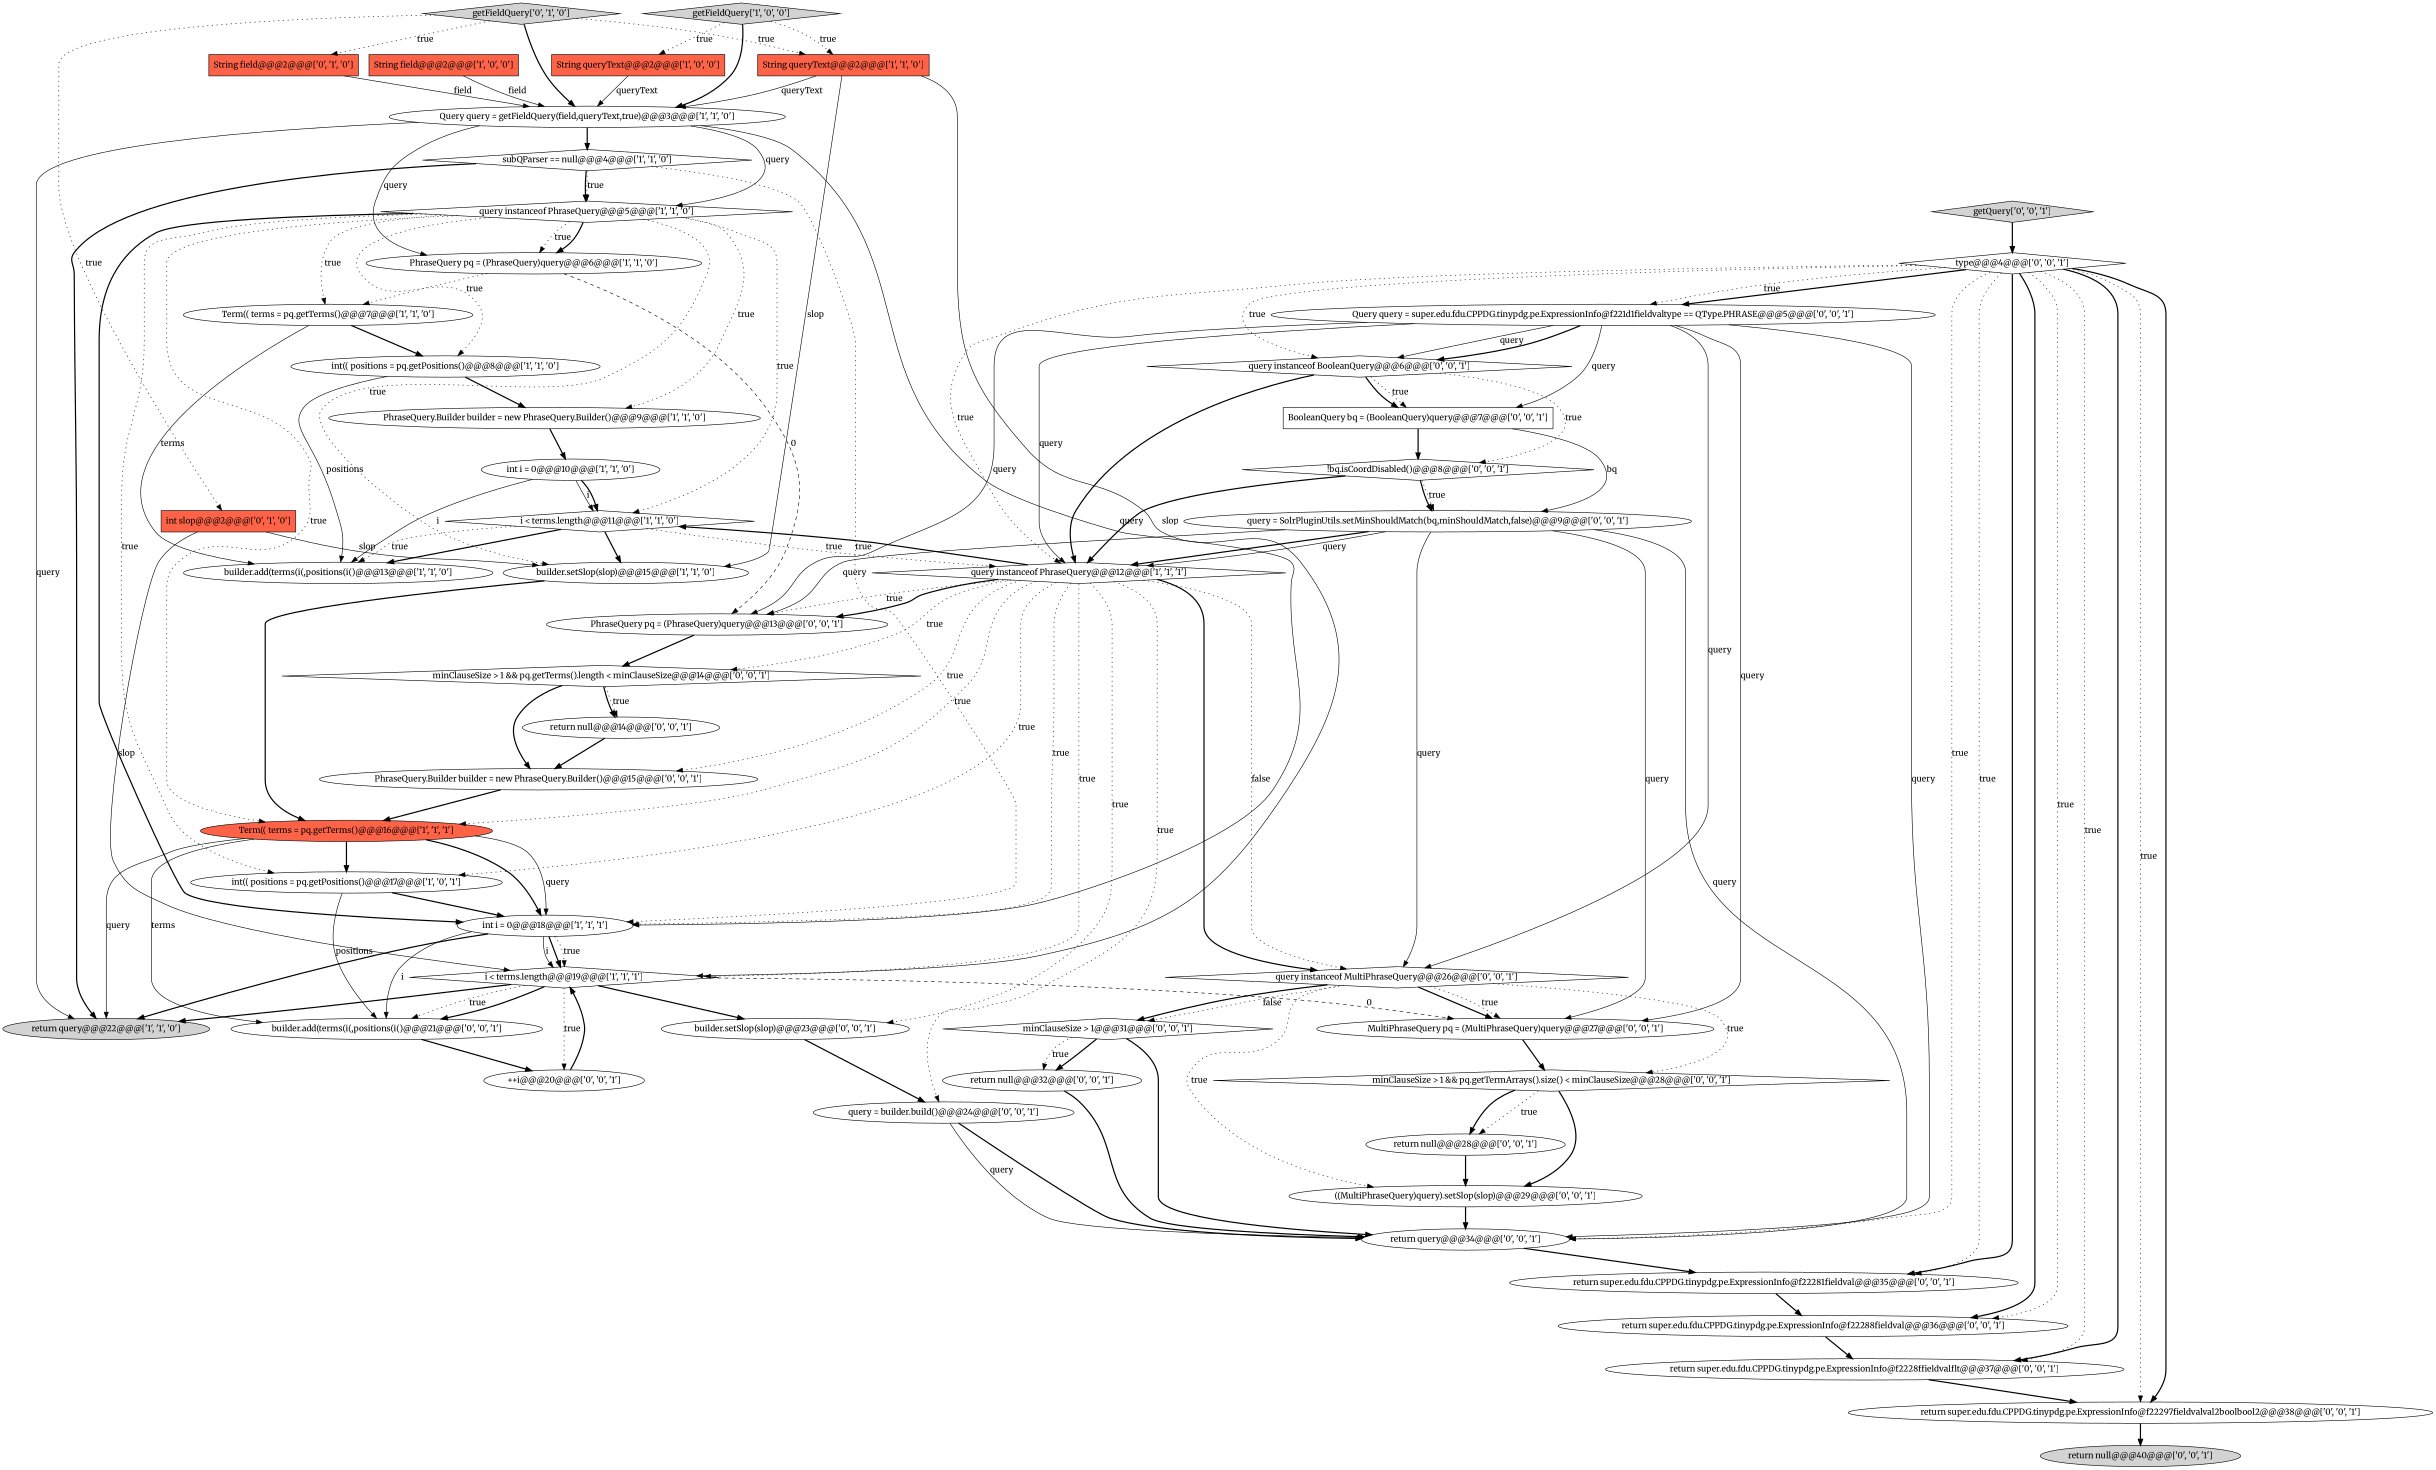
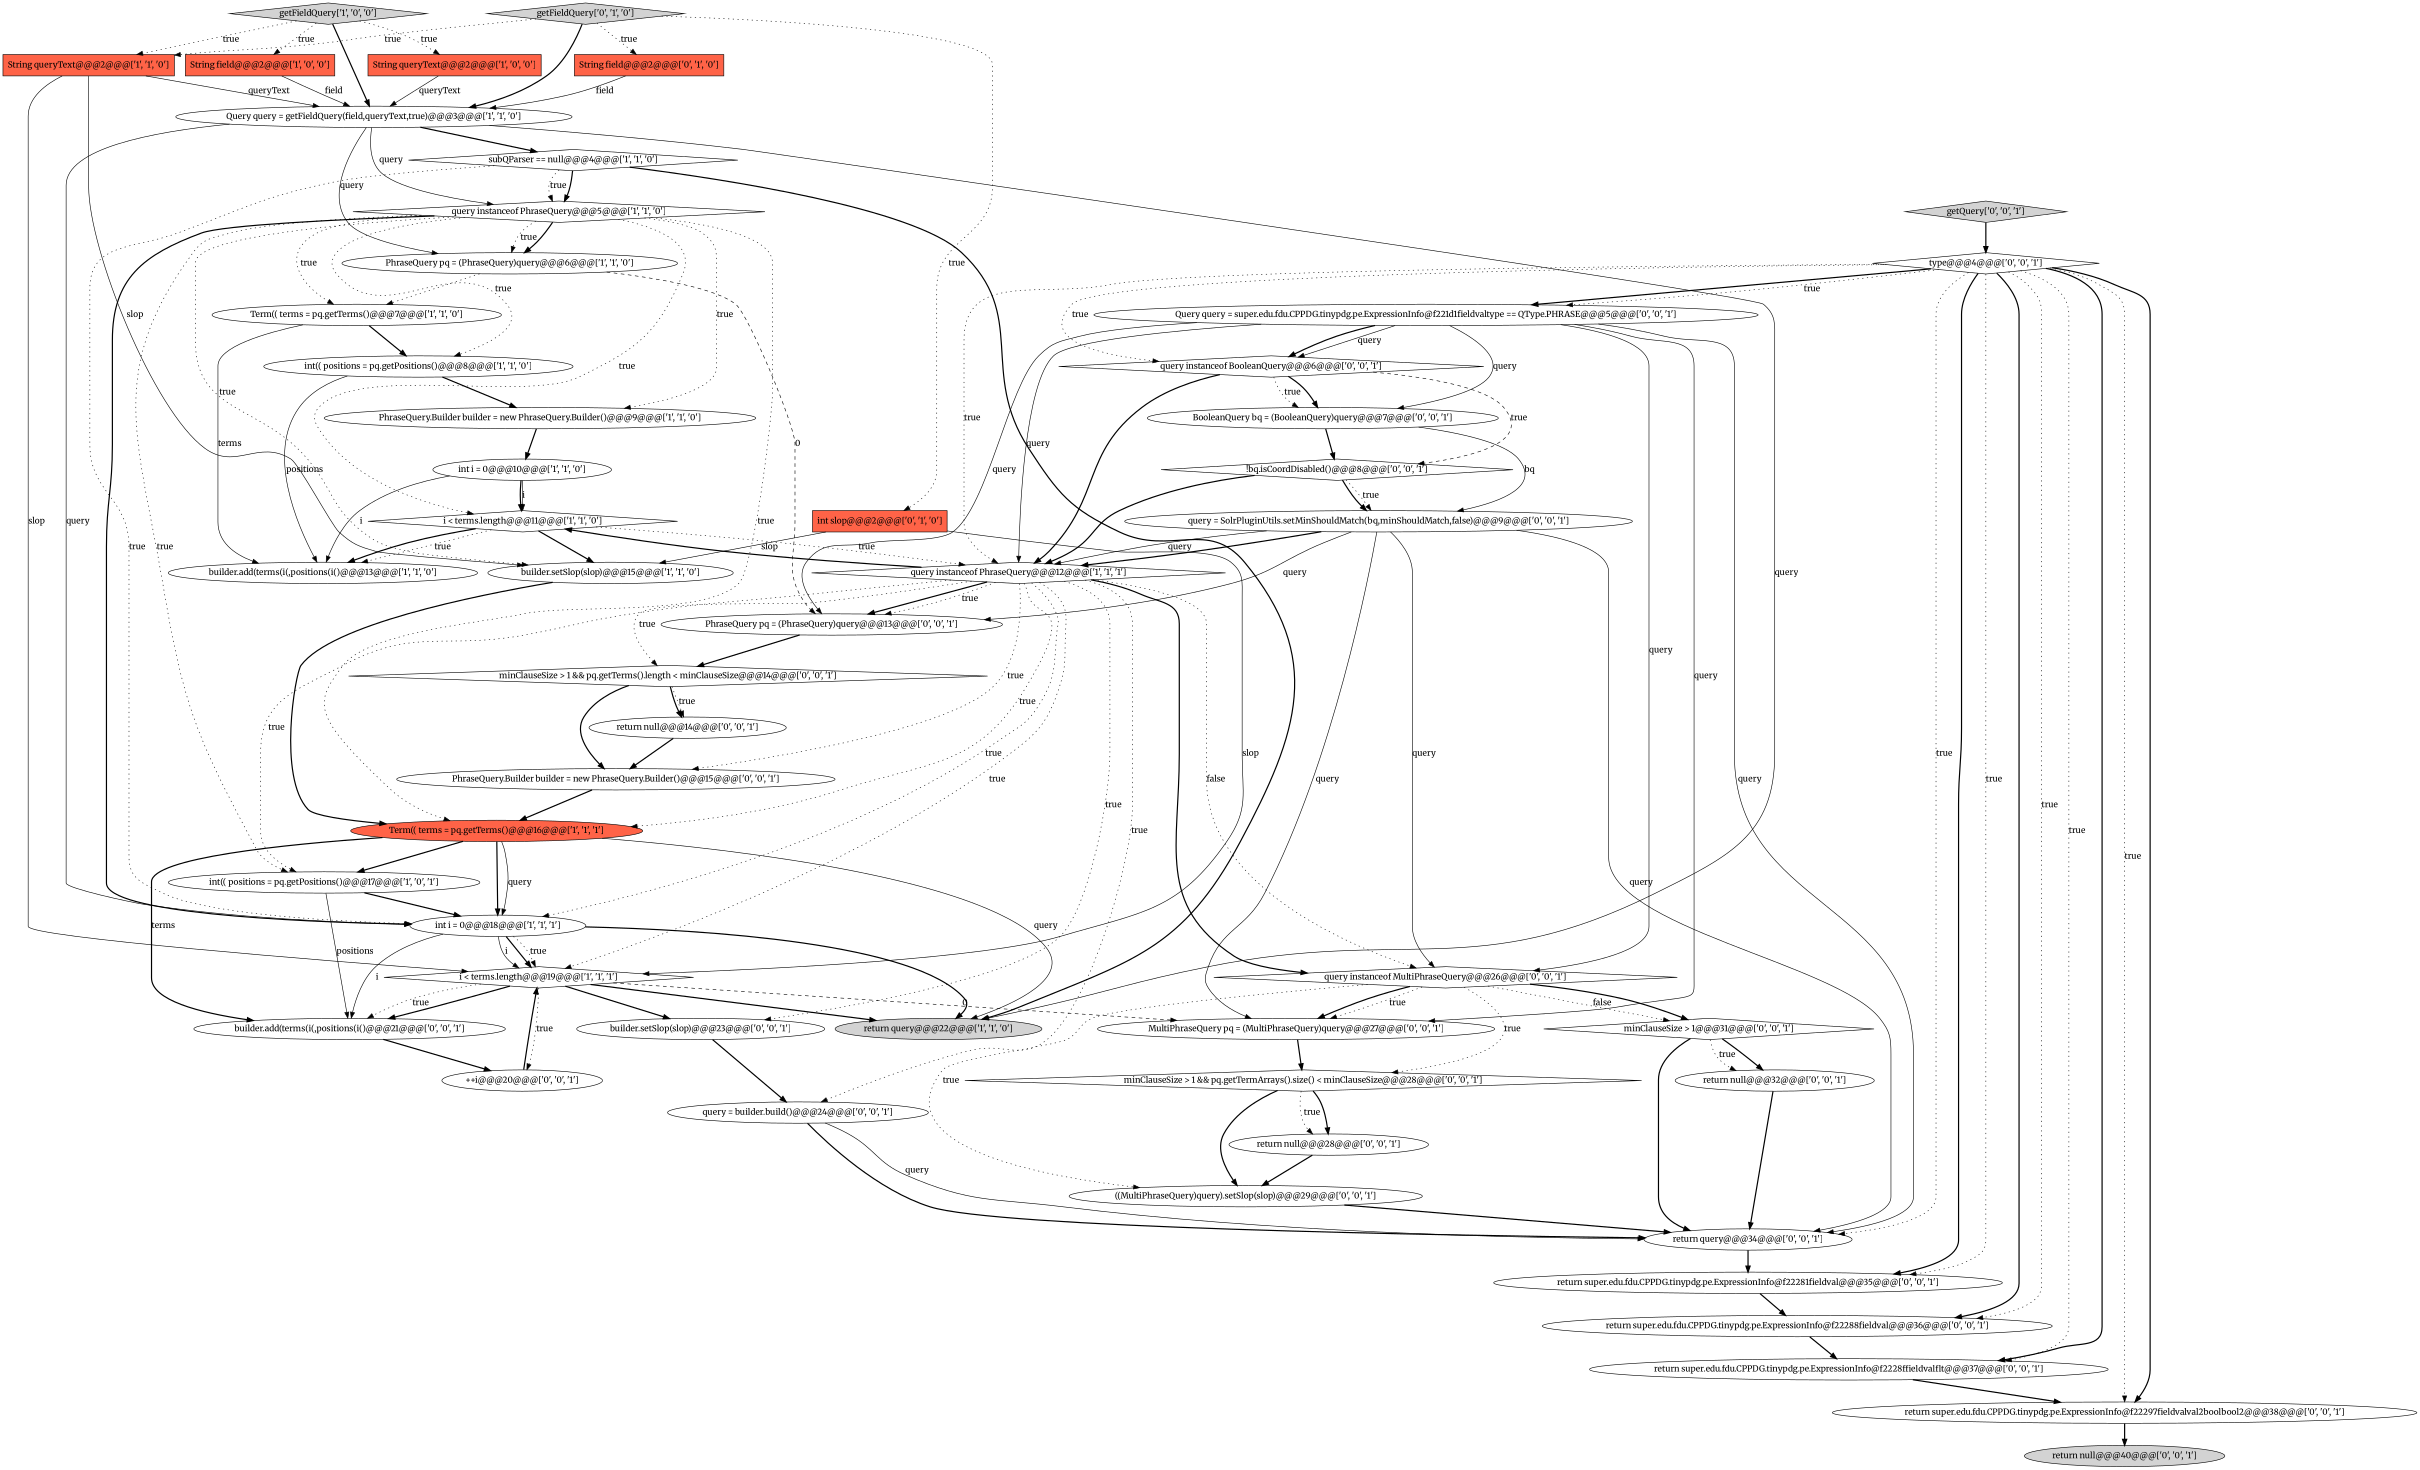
none -> (297, 37)
(1553, 403) -> (1497, 402)
(1418, 418) -> (1323, 418)
(151, 932) -> (163, 871)
